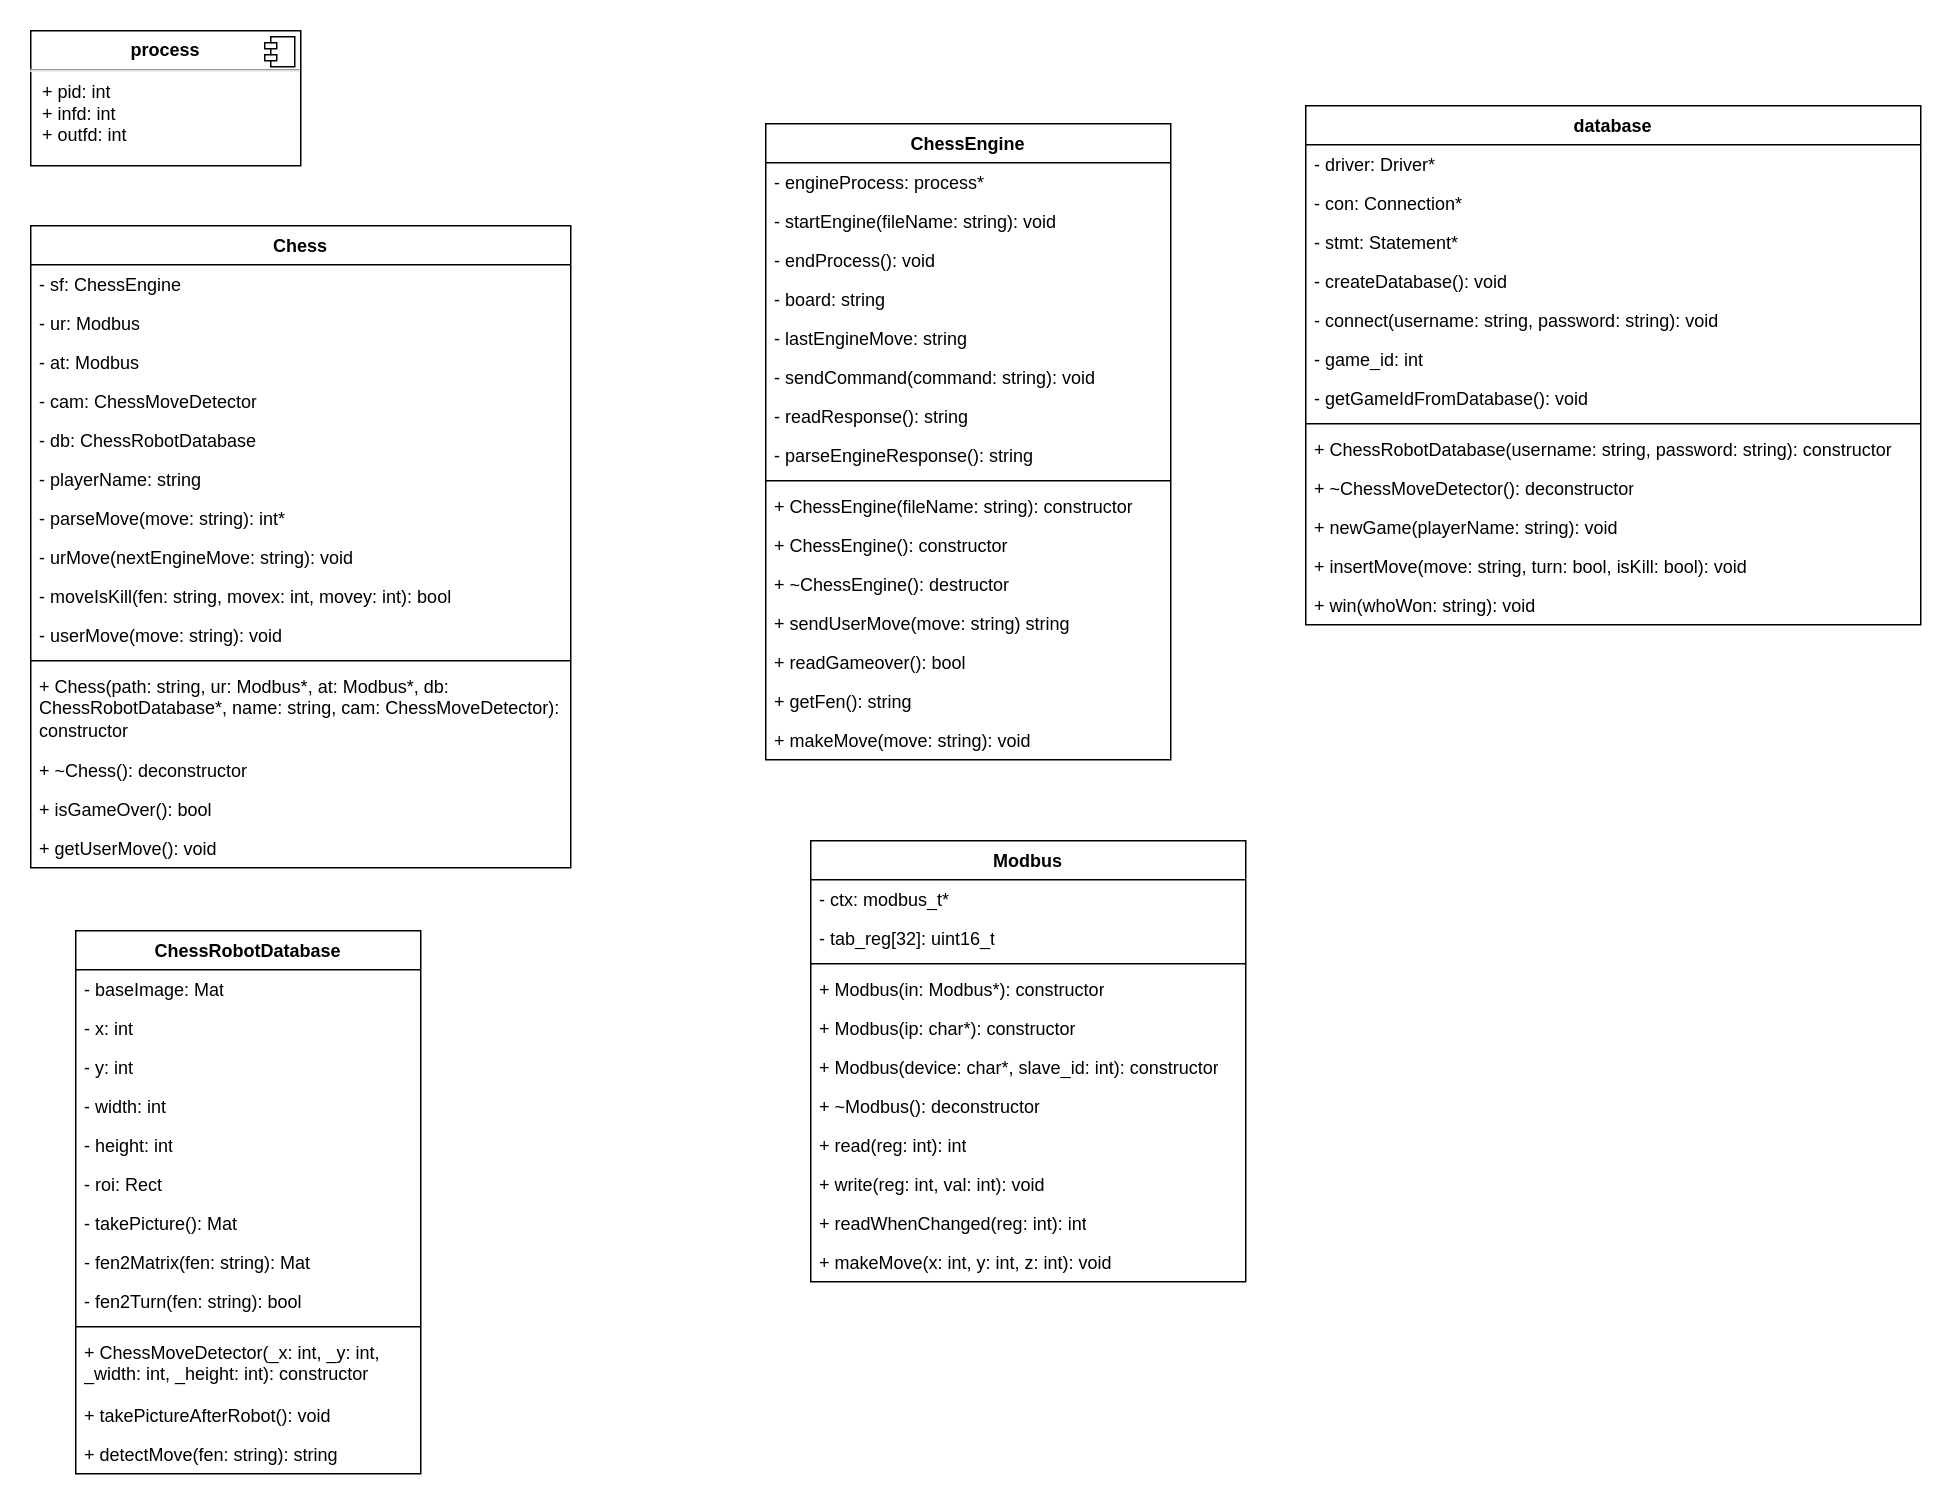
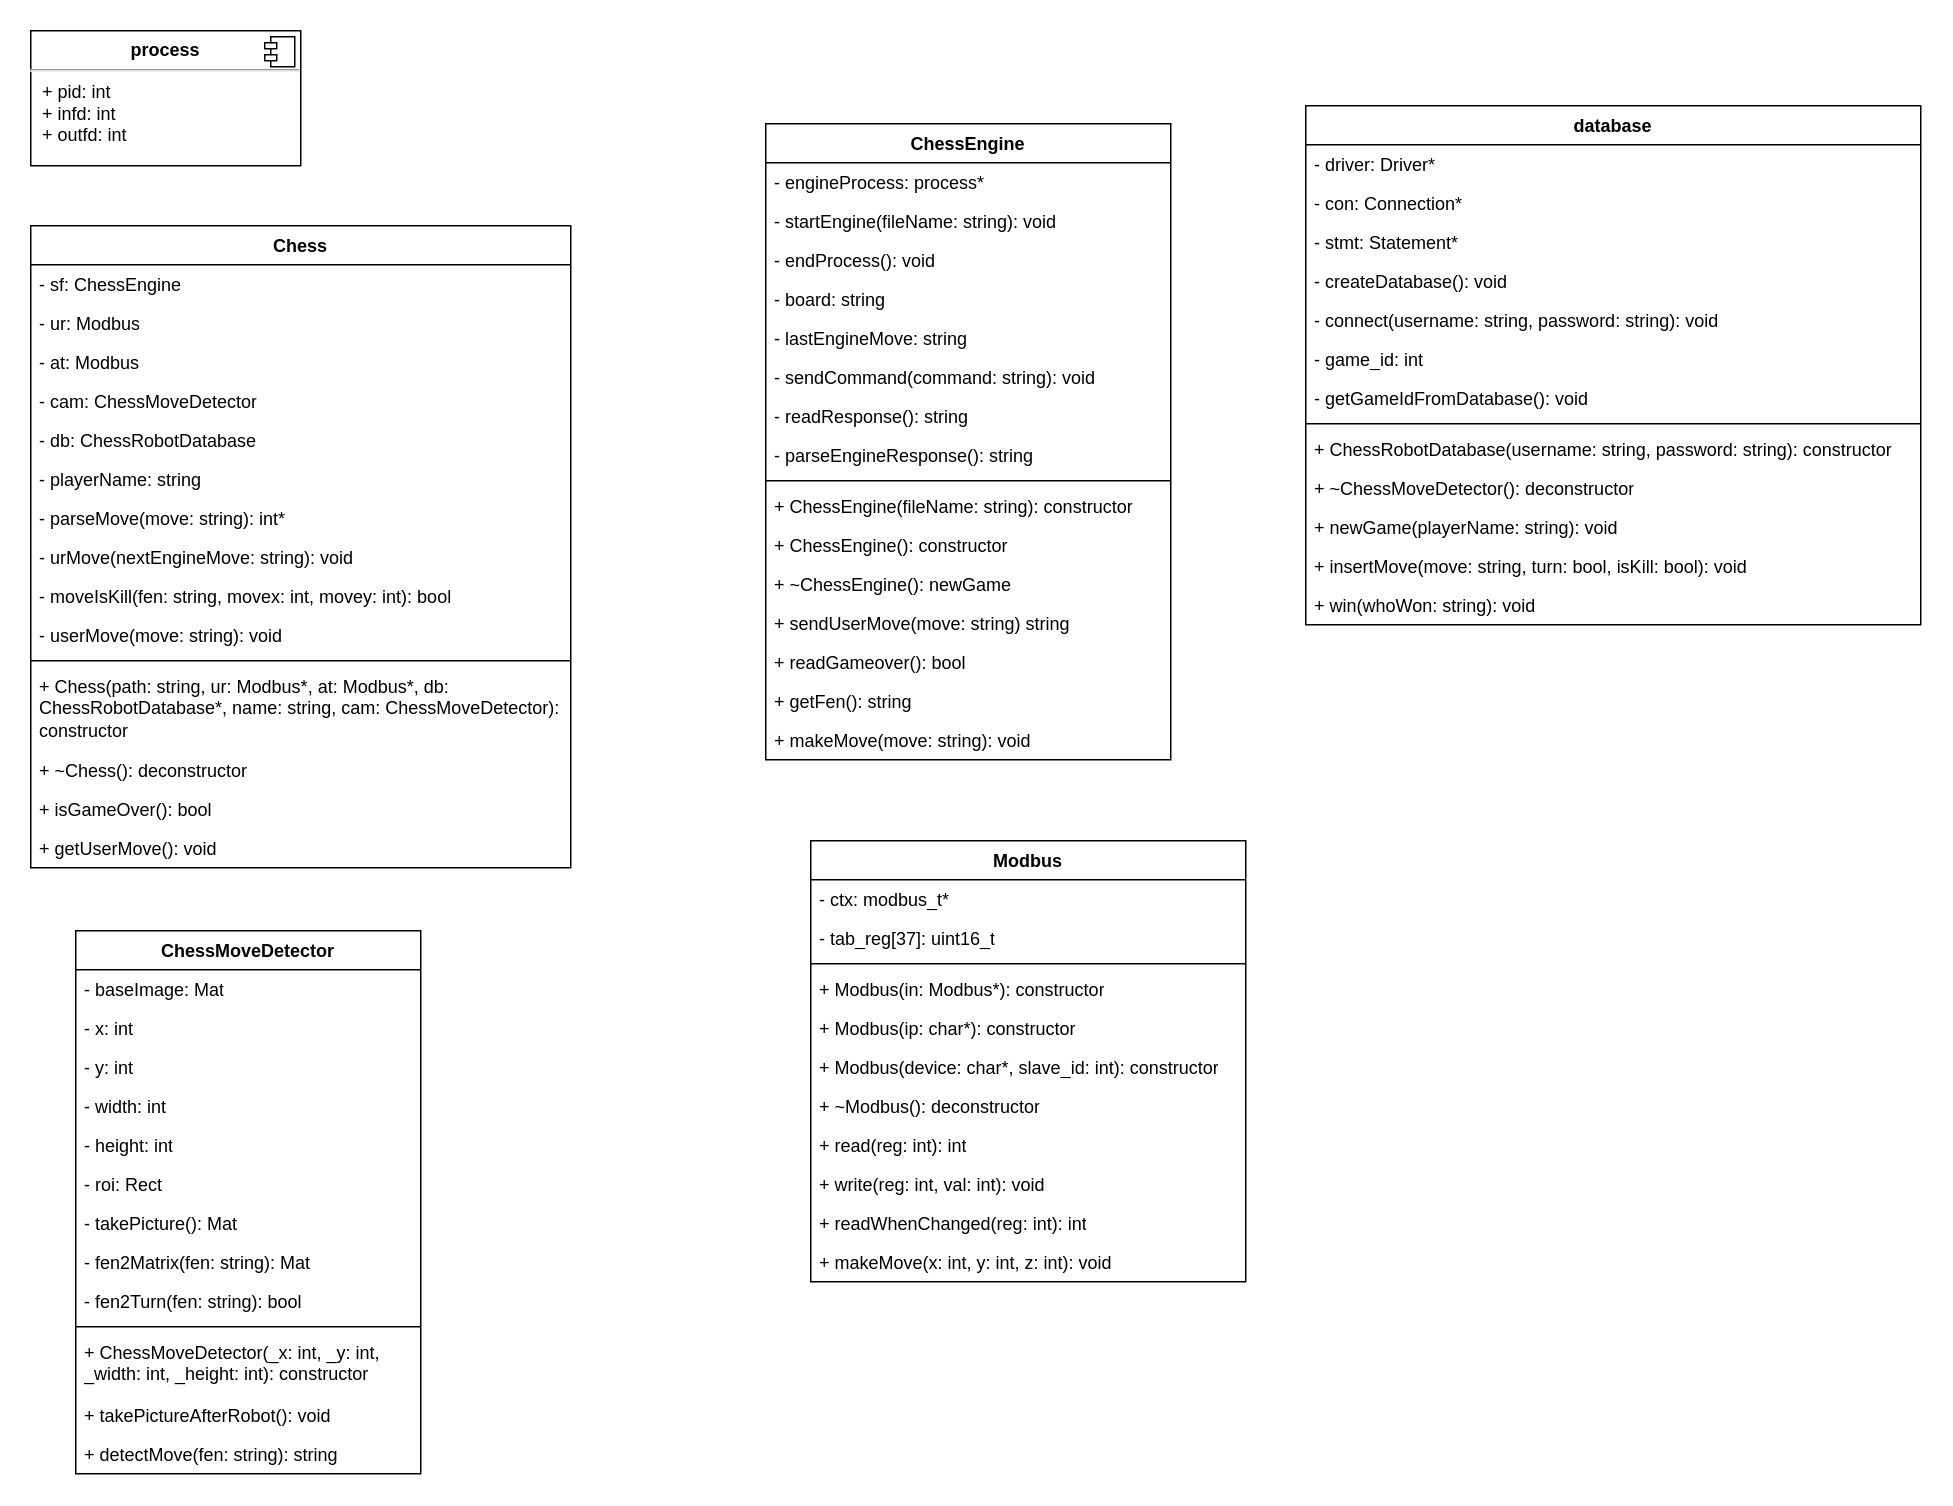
(907, 586) -> (891, 586)
(926, 940) -> (926, 940)
(248, 952) -> (248, 952)
